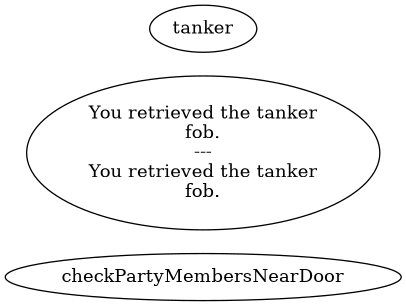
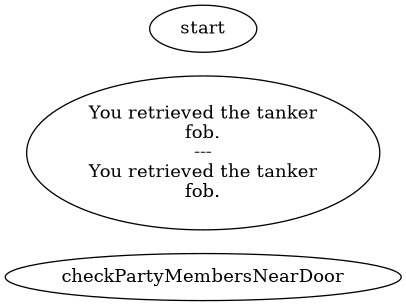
(203, 29) -> (203, 29)
